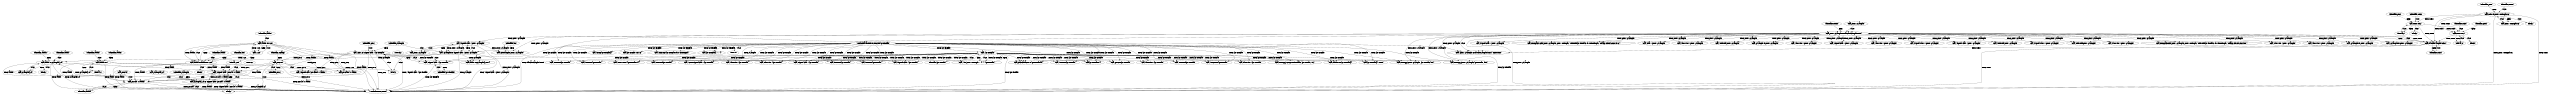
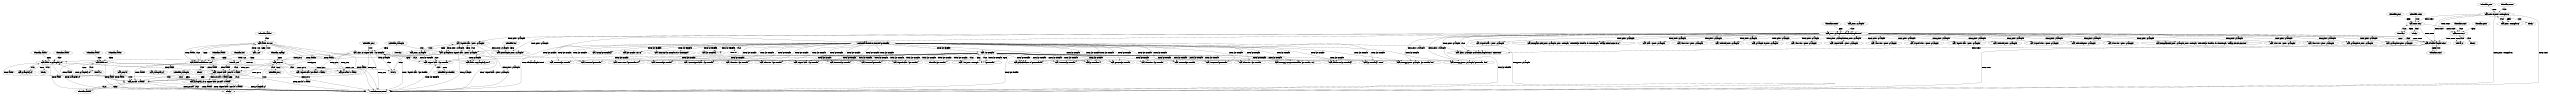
(750, 53) -> (750, 53)
(256, 72) -> (256, 72)
